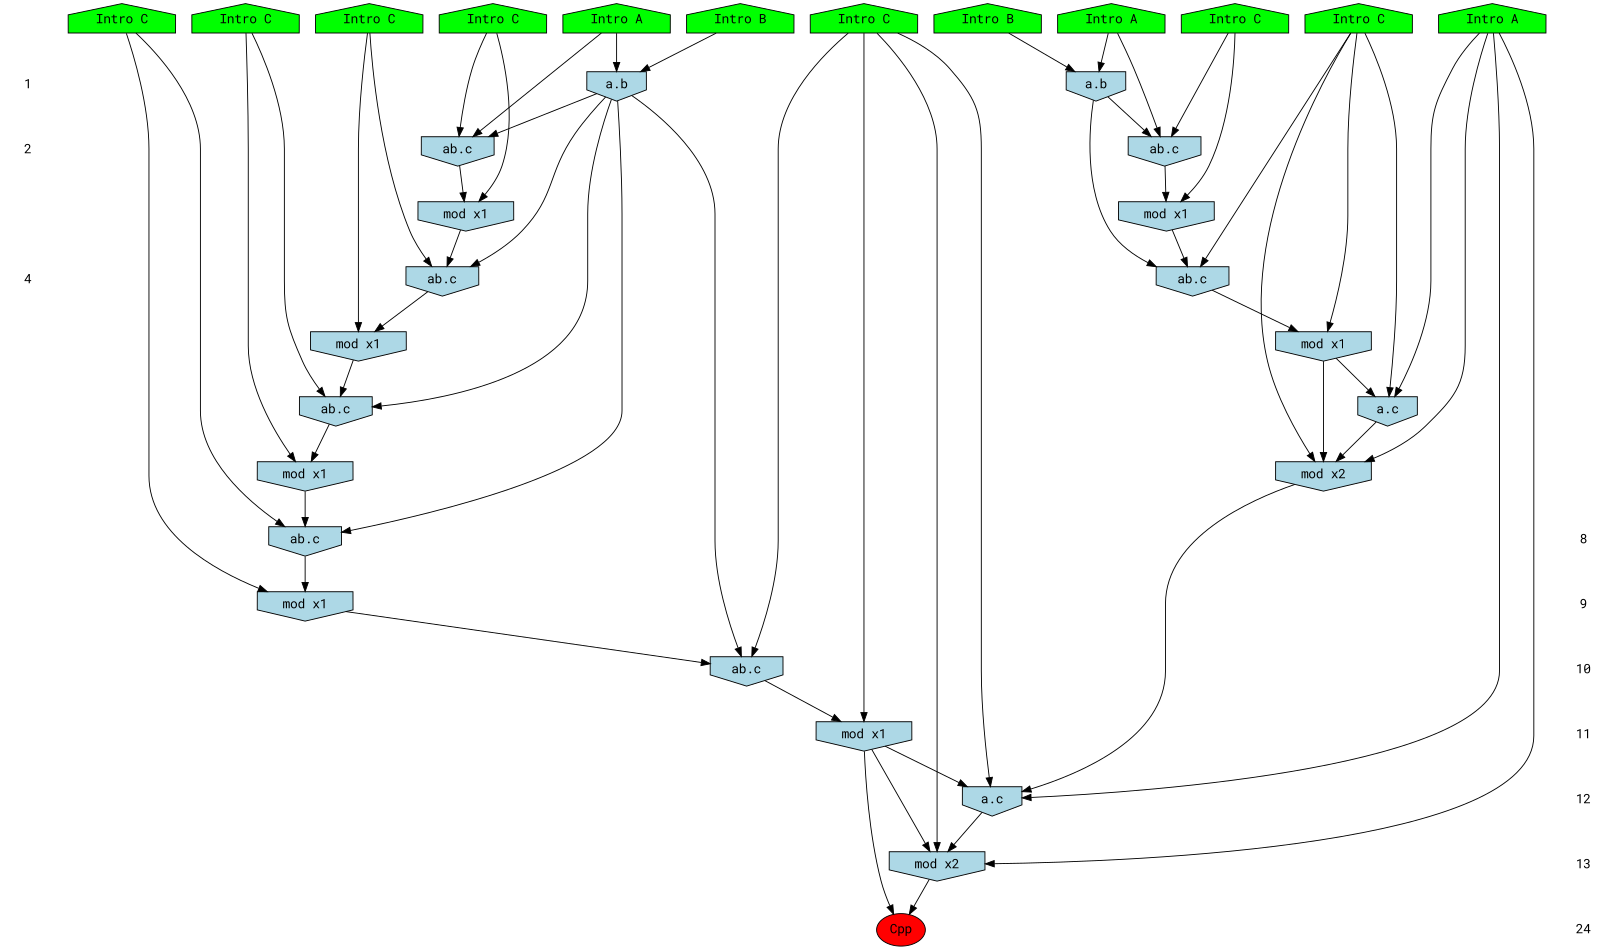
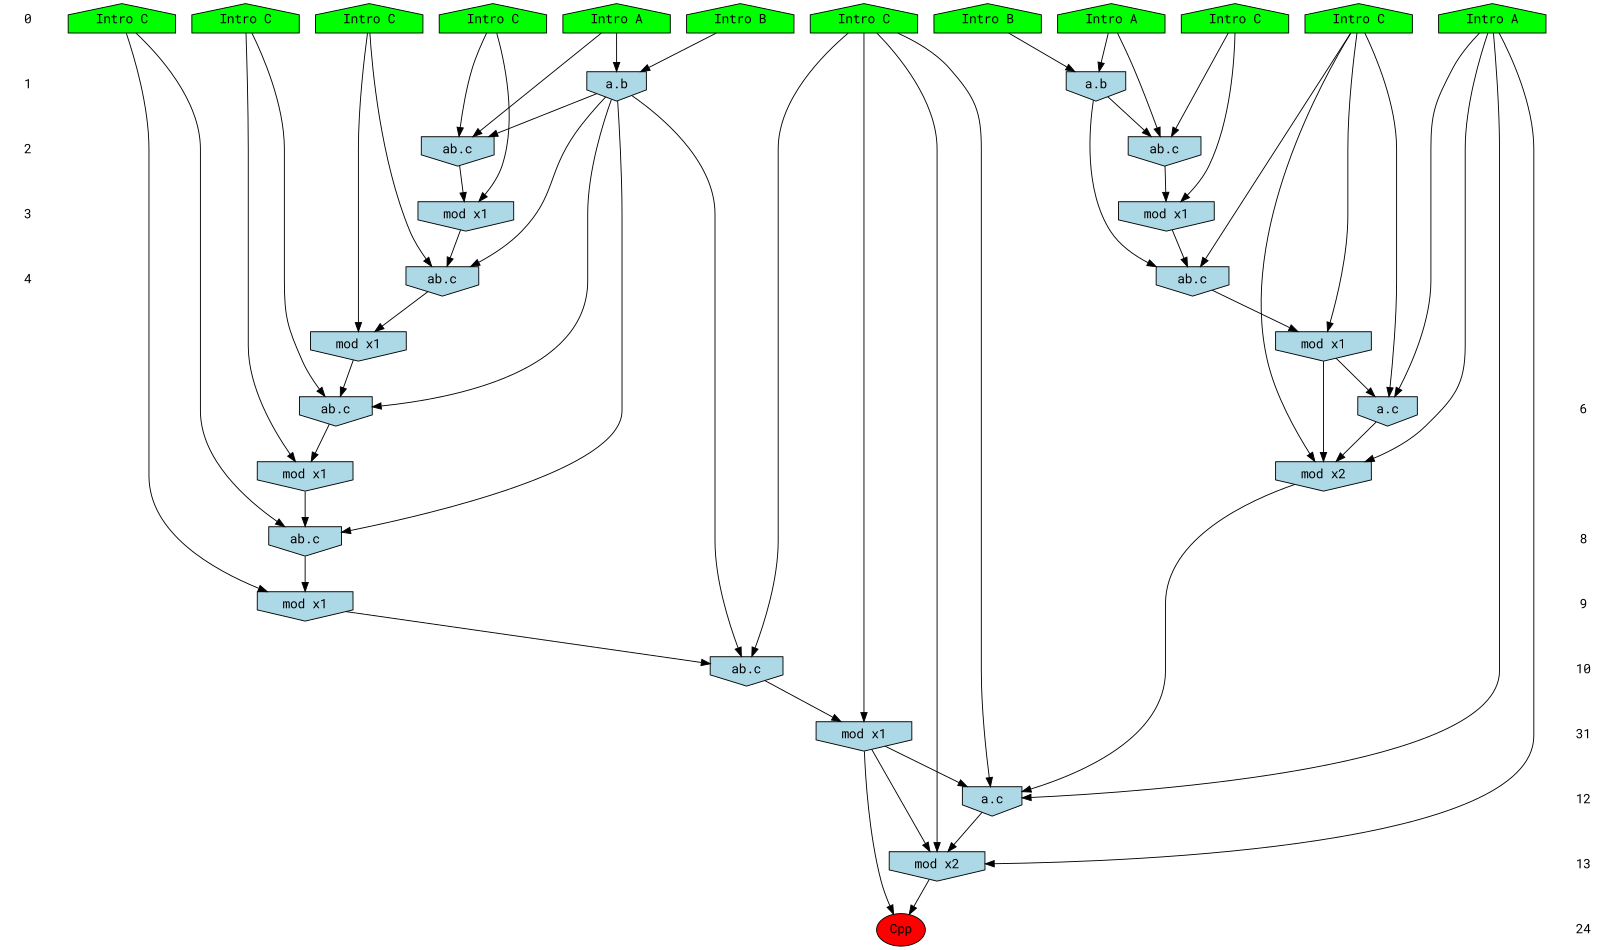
none -> (28, 20)
none -> (28, 215)
none -> (1583, 410)
(1583, 735) -> (1583, 735)
